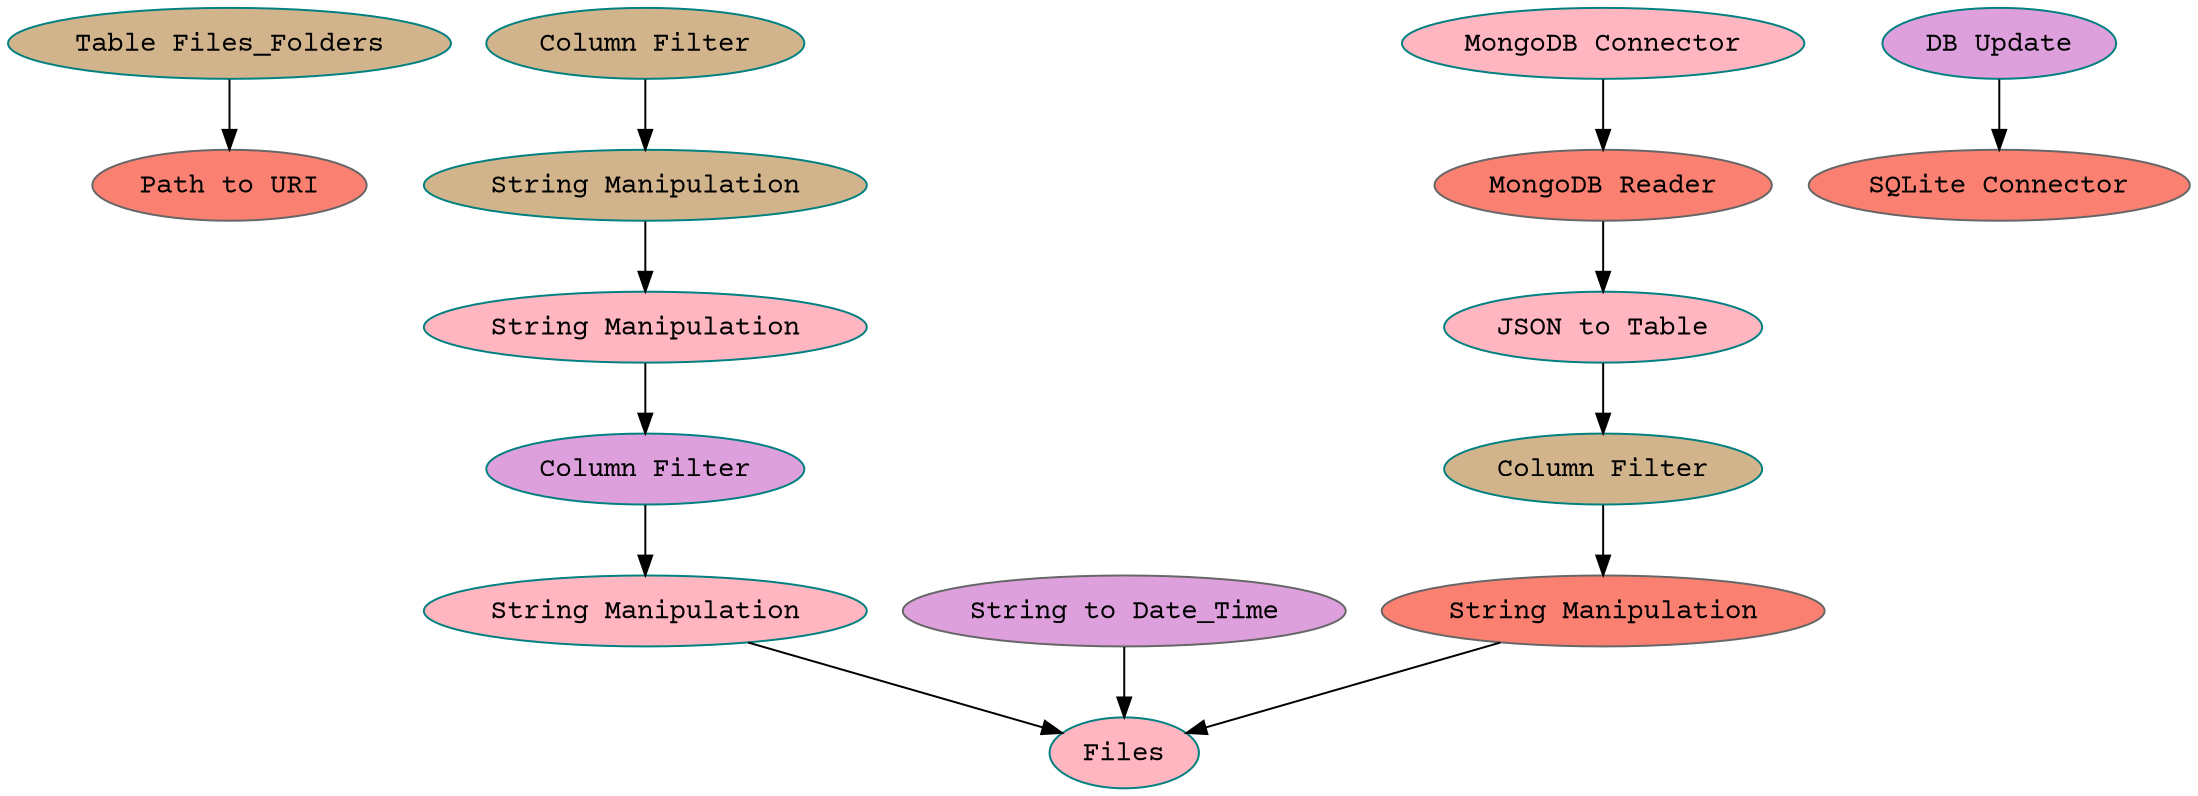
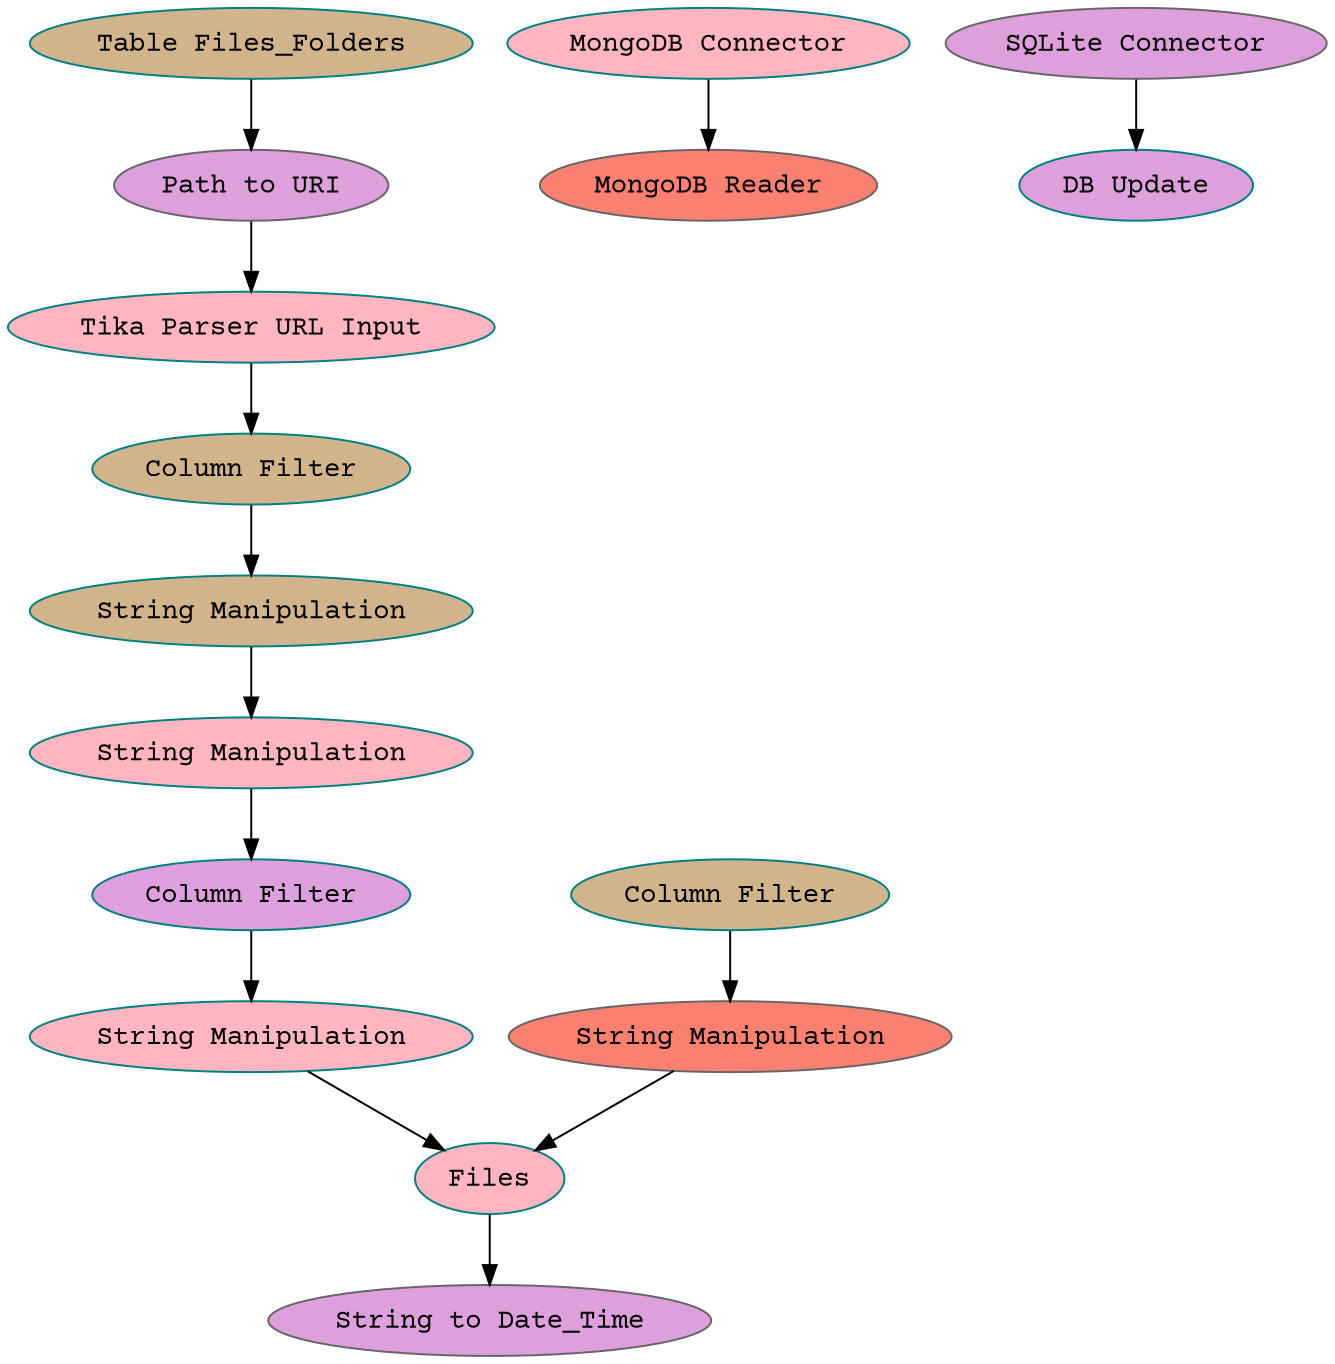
(1999, 105) -> (1136, 105)
(229, 185) -> (251, 185)
(1999, 185) -> (1136, 43)
none -> (251, 327)
(1603, 327) -> none
(1124, 672) -> (490, 1240)
